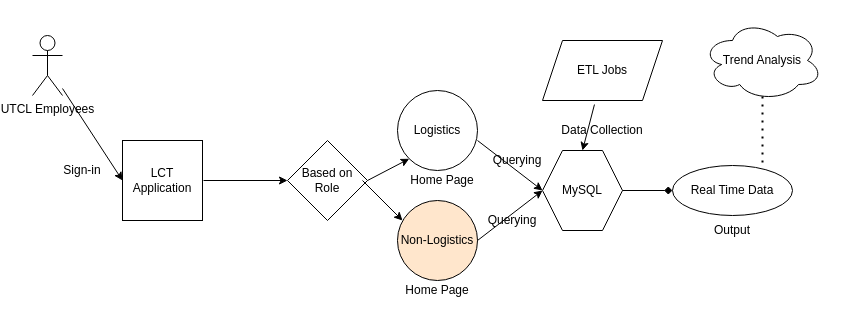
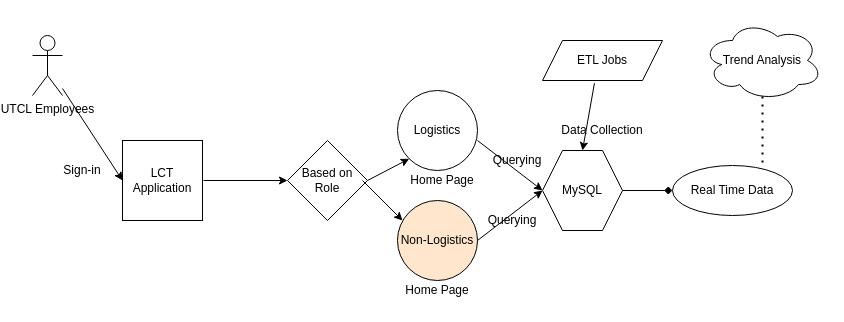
(603, 71) -> (603, 61)
(733, 231) -> none
